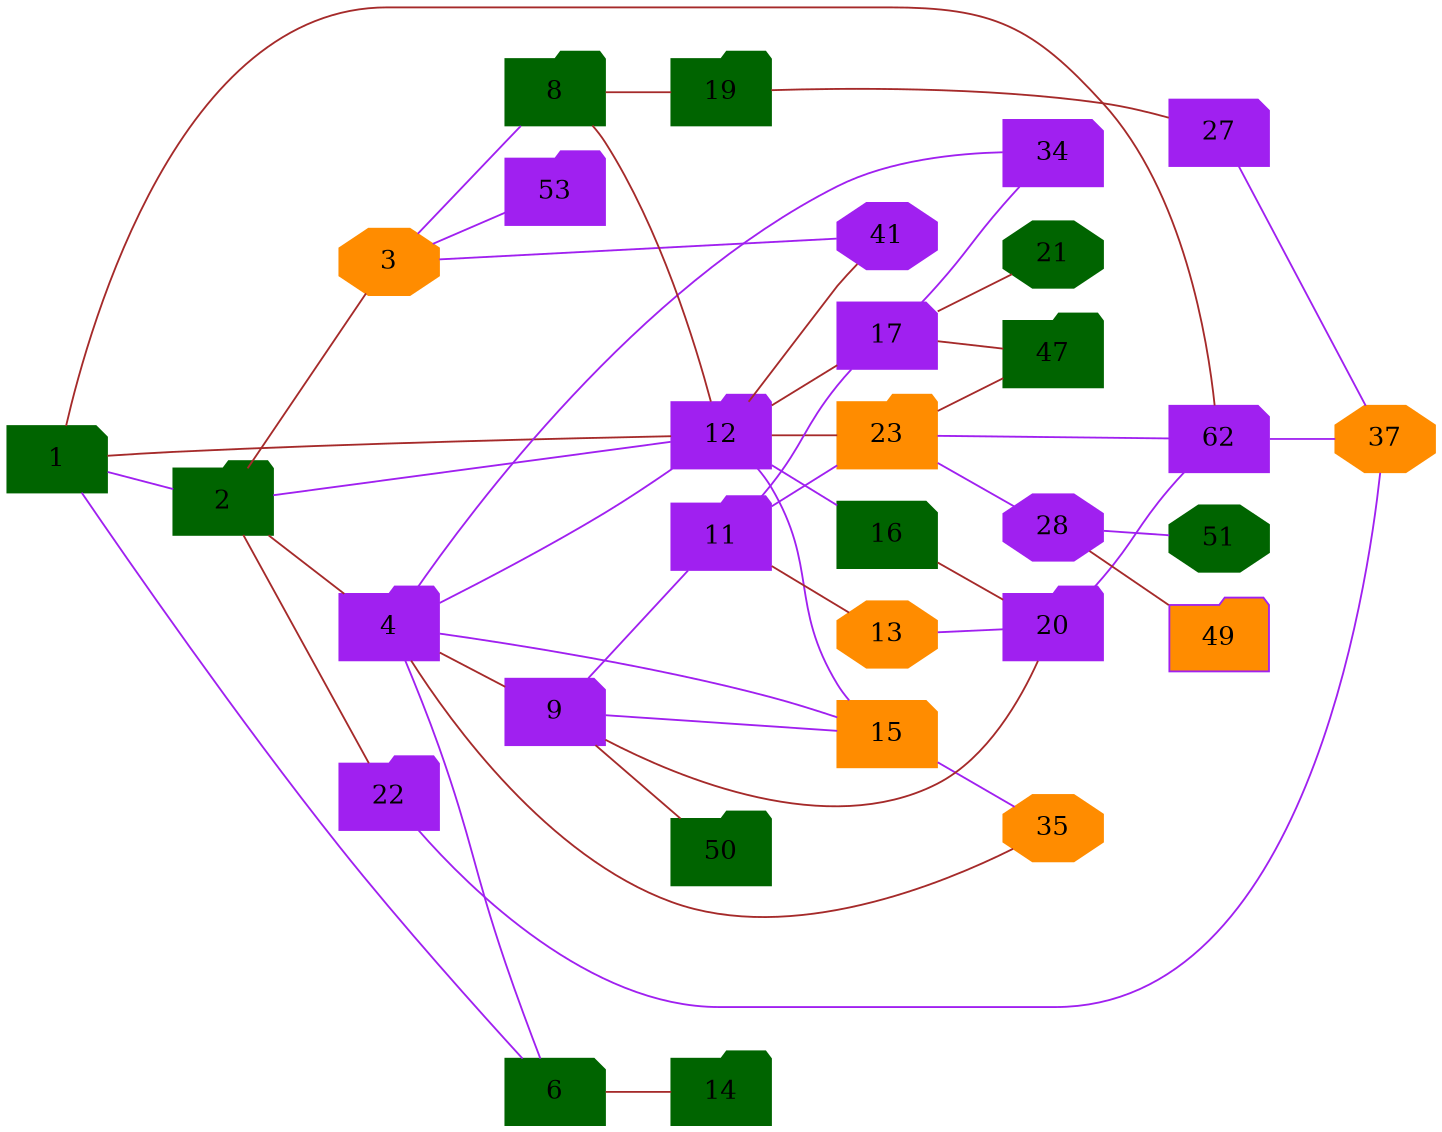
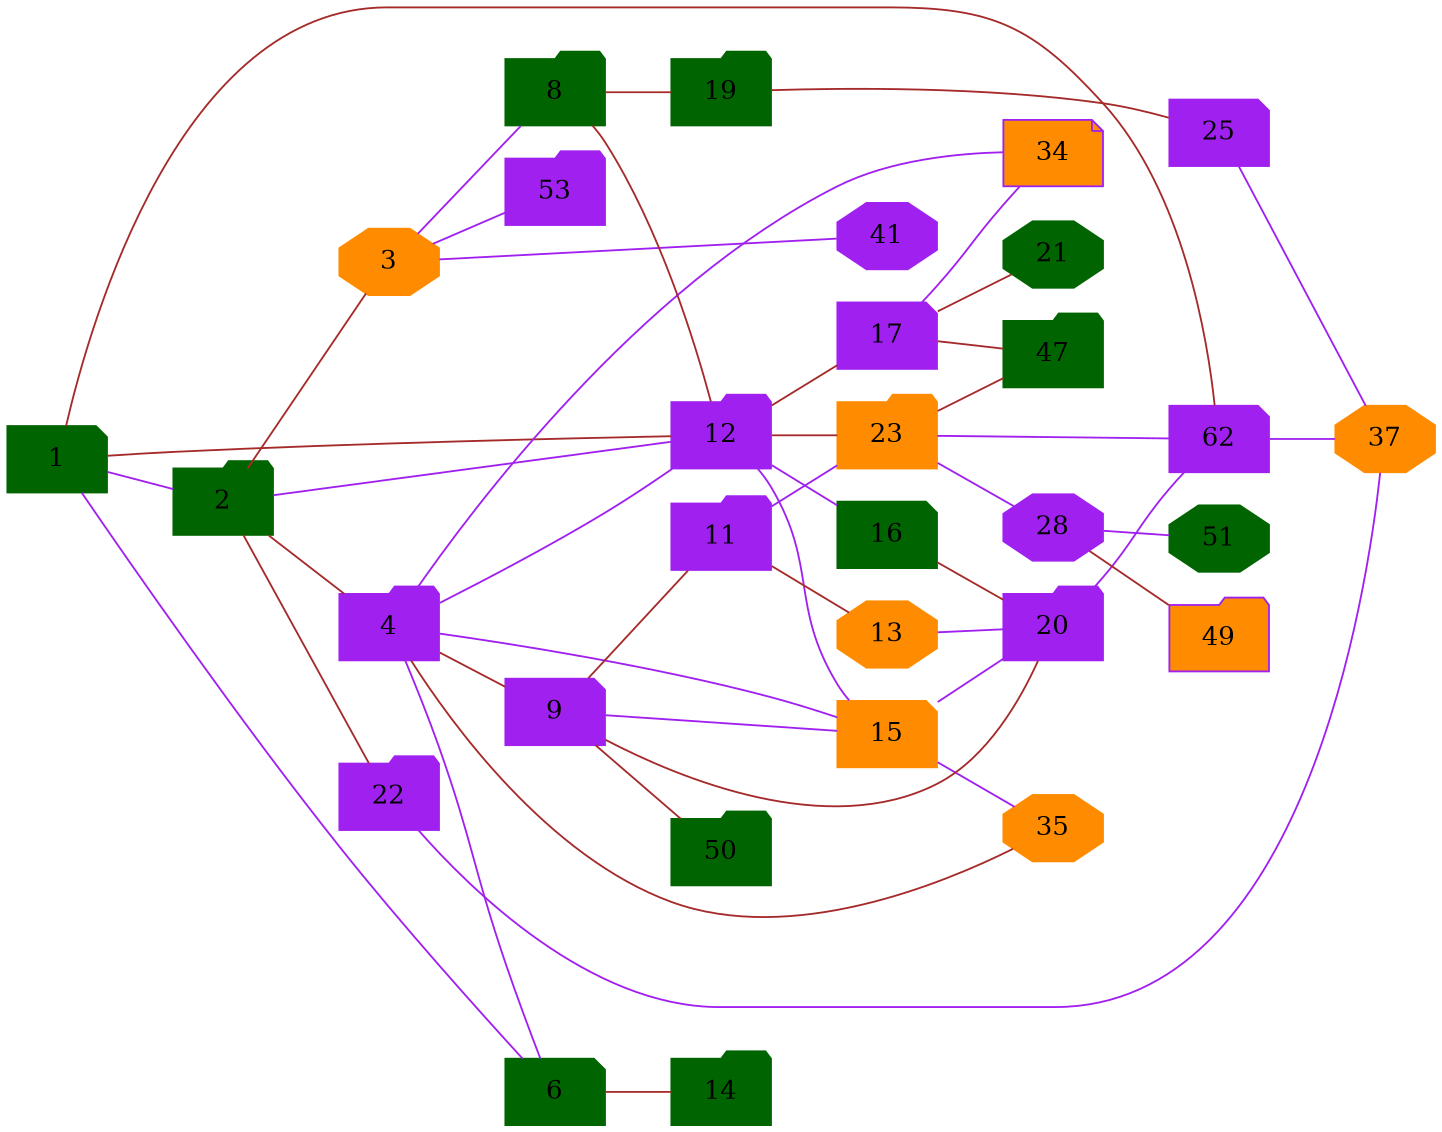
(1219, 133) -> (1219, 133)
(1053, 153) -> (1053, 153)
(802, 332) -> none
(797, 447) -> none
(638, 624) -> (638, 624)
none -> (970, 680)
